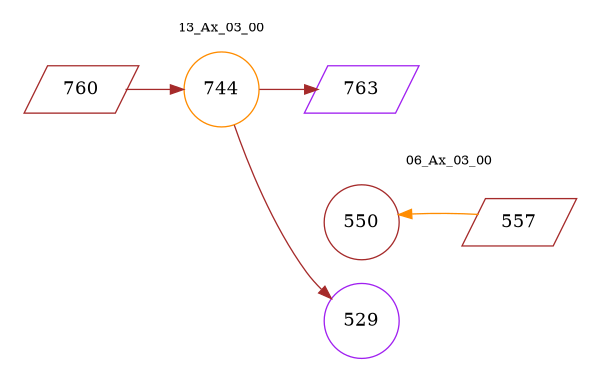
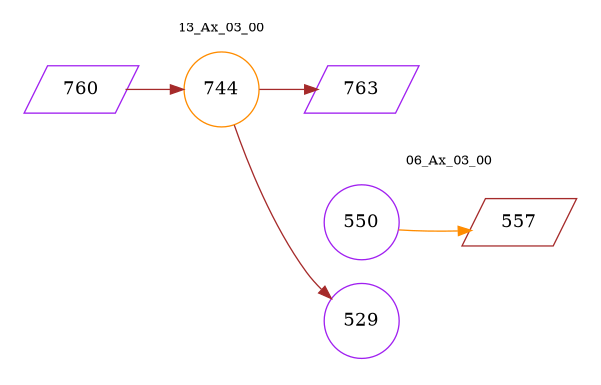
(81, 89) -> (81, 89)
(445, 213) -> (428, 231)
(362, 222) -> (362, 222)
